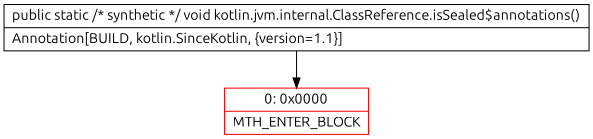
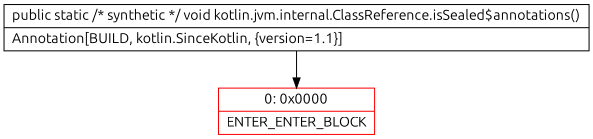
(297, 122) -> (297, 122)
